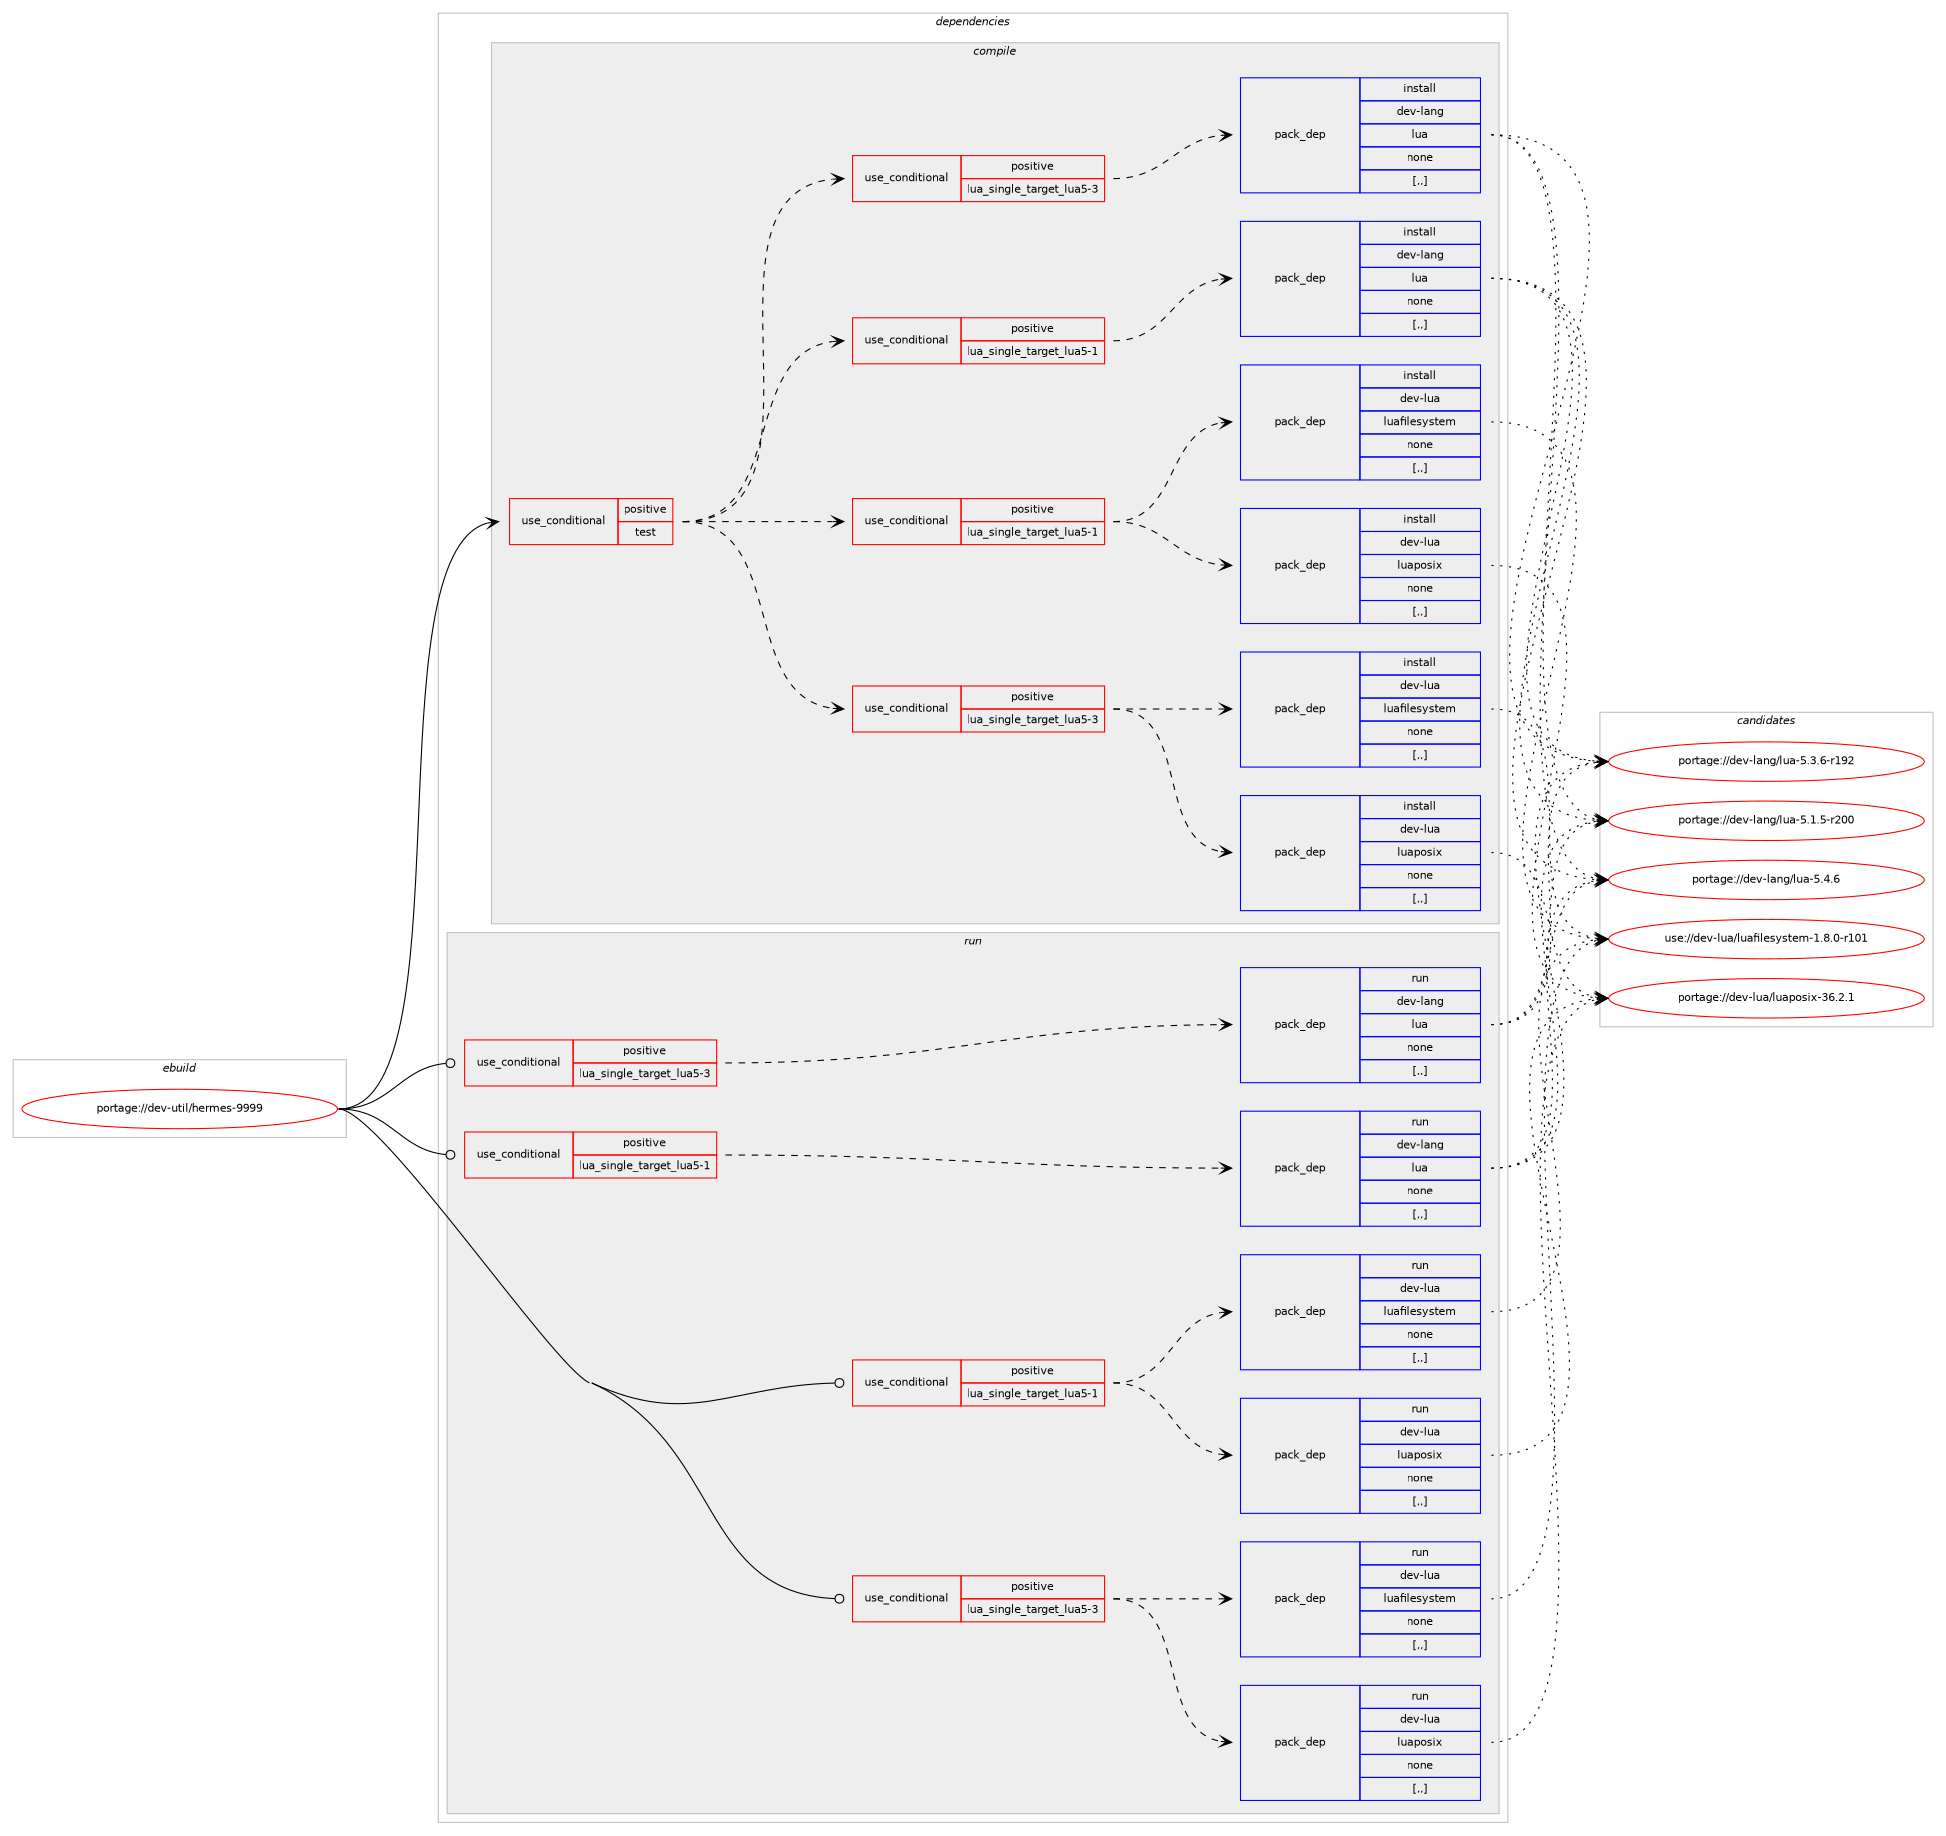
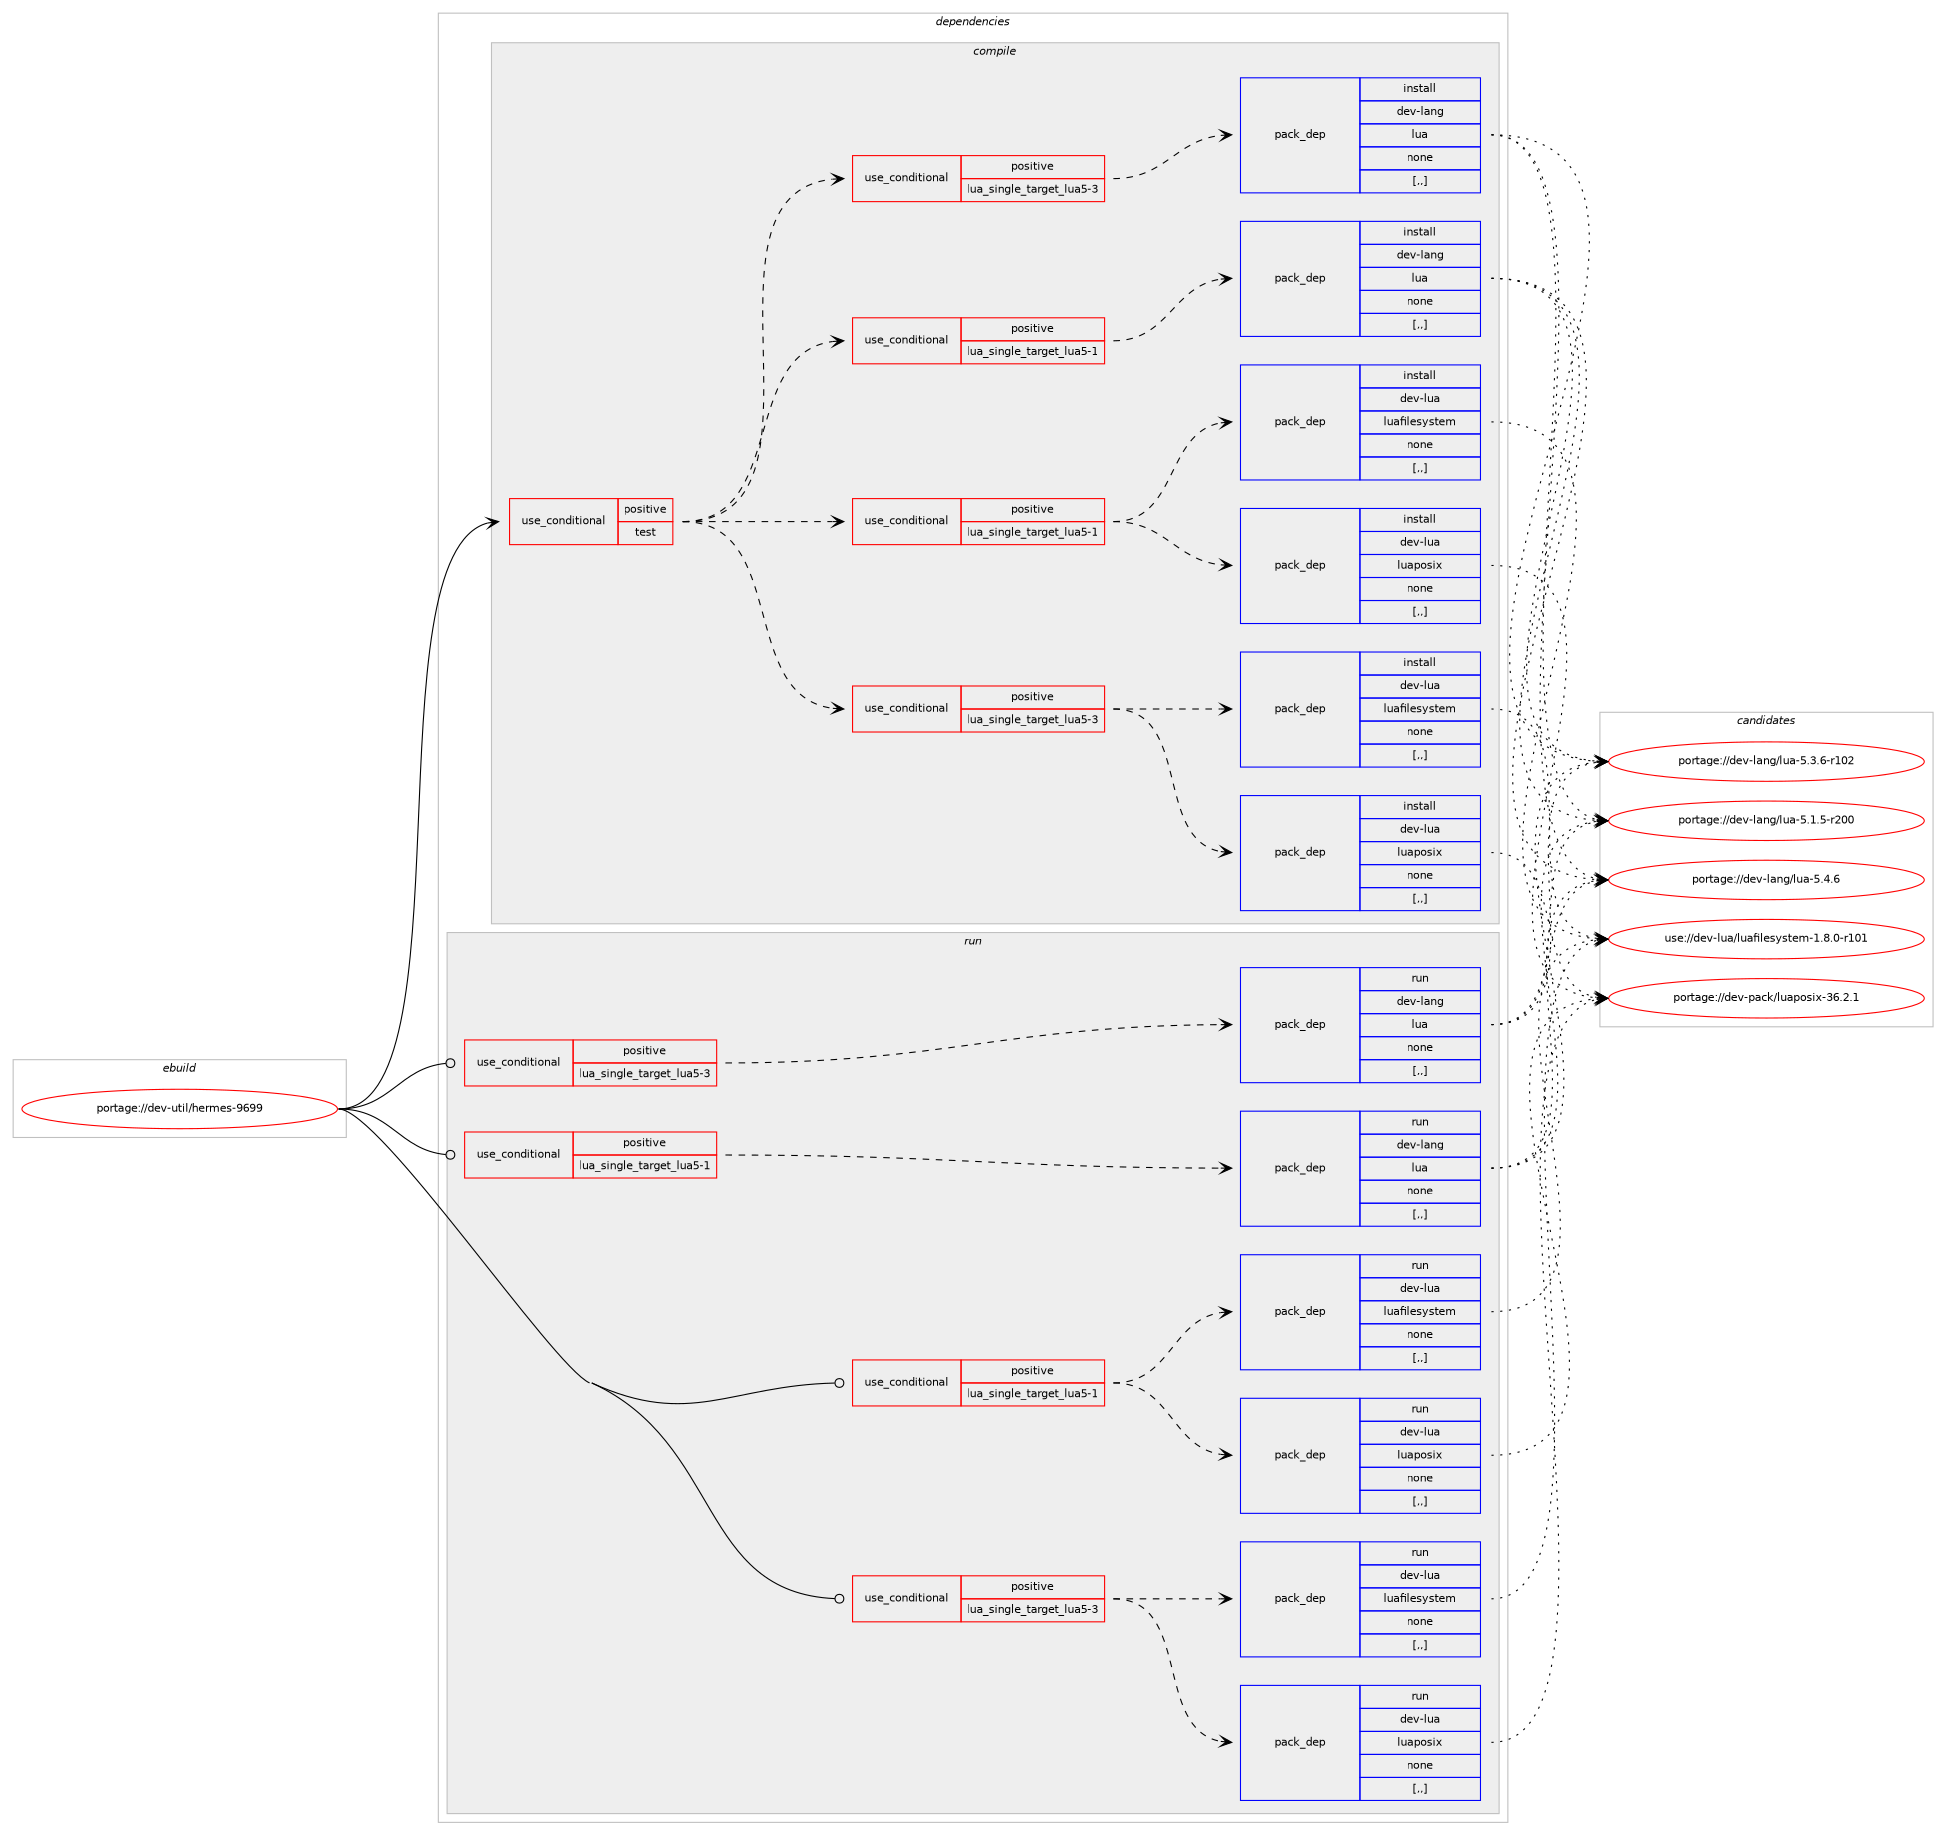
(1766, 762) -> (1766, 762)
(1766, 998) -> (1766, 998)
(180, 1109) -> (180, 1109)
